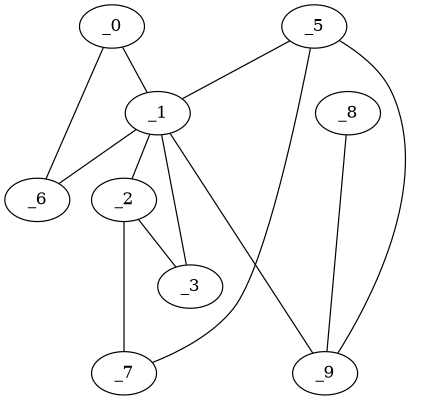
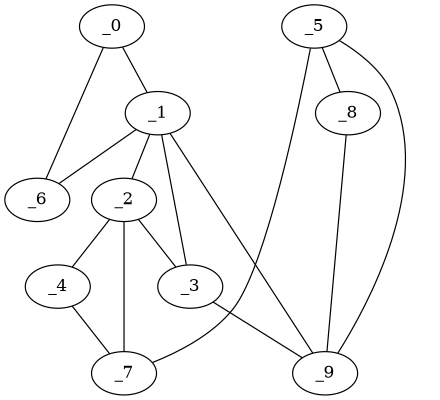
(236, 70) -> (331, 70)
none -> (58, 287)
none -> (258, 330)
